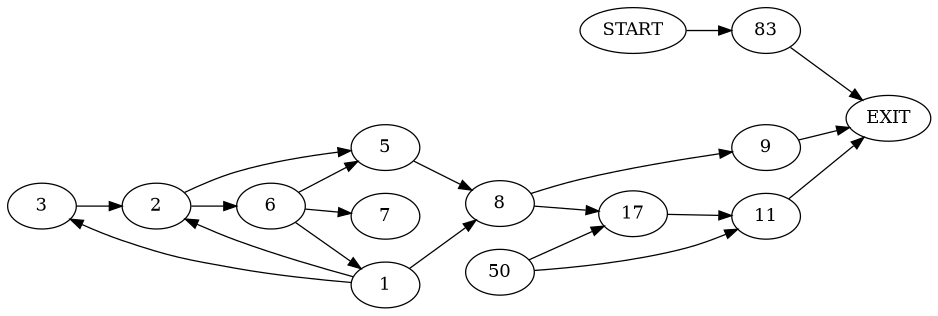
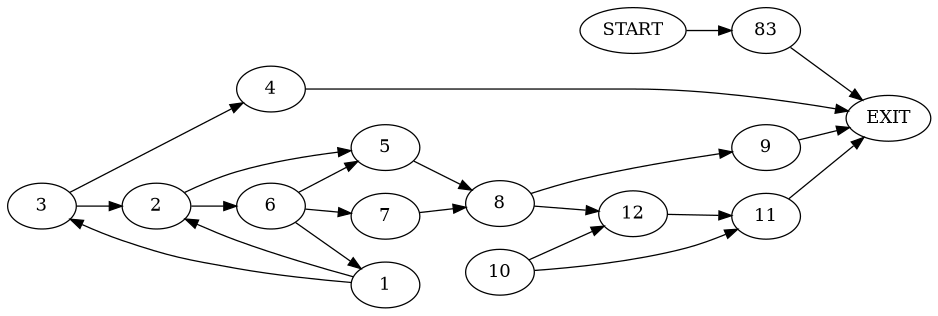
none -> (271, 89)
(633, 214) -> (633, 214)
(437, 248) -> (436, 211)
(500, 272) -> (500, 272)
